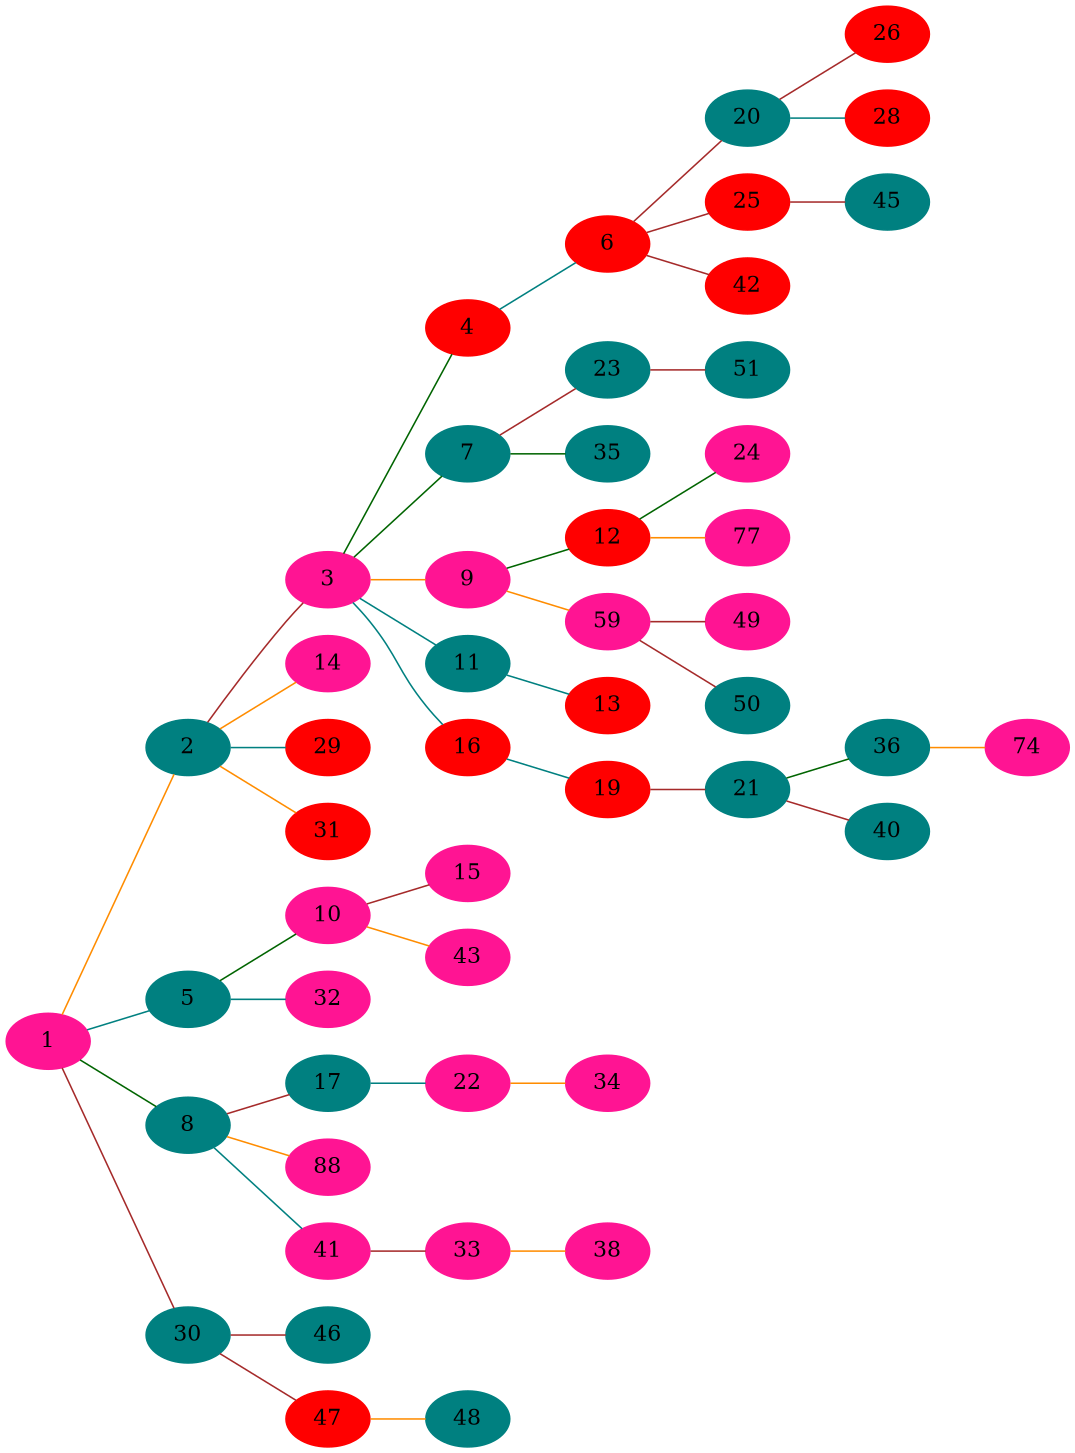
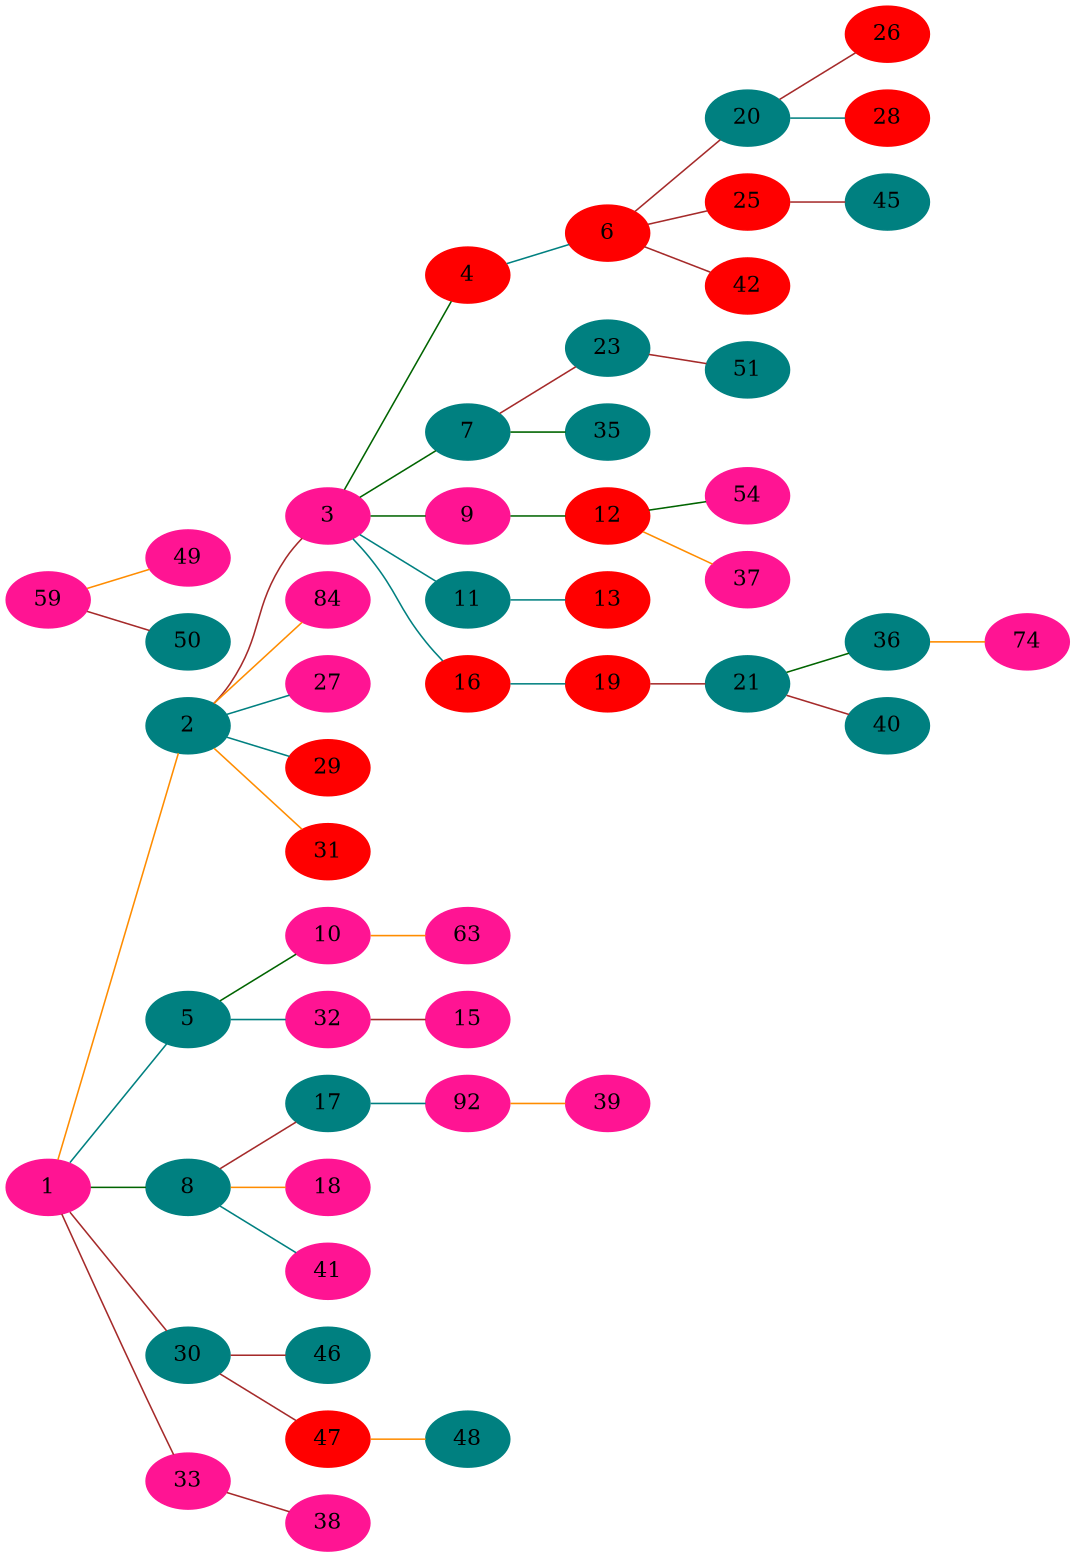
(748, 454) -> (748, 496)
(748, 538) -> (748, 580)
(398, 580) -> (398, 516)
(538, 601) -> none
(678, 622) -> (118, 579)
(328, 664) -> (328, 600)
none -> (328, 684)
(398, 894) -> (398, 1020)
(468, 957) -> (468, 936)
(468, 1083) -> (468, 1103)
(608, 1083) -> (608, 1103)
(328, 1167) -> (328, 1187)
(398, 1251) -> (117, 1335)
(538, 1251) -> (258, 1502)
